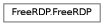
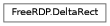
(52, 13) -> (55, 13)
